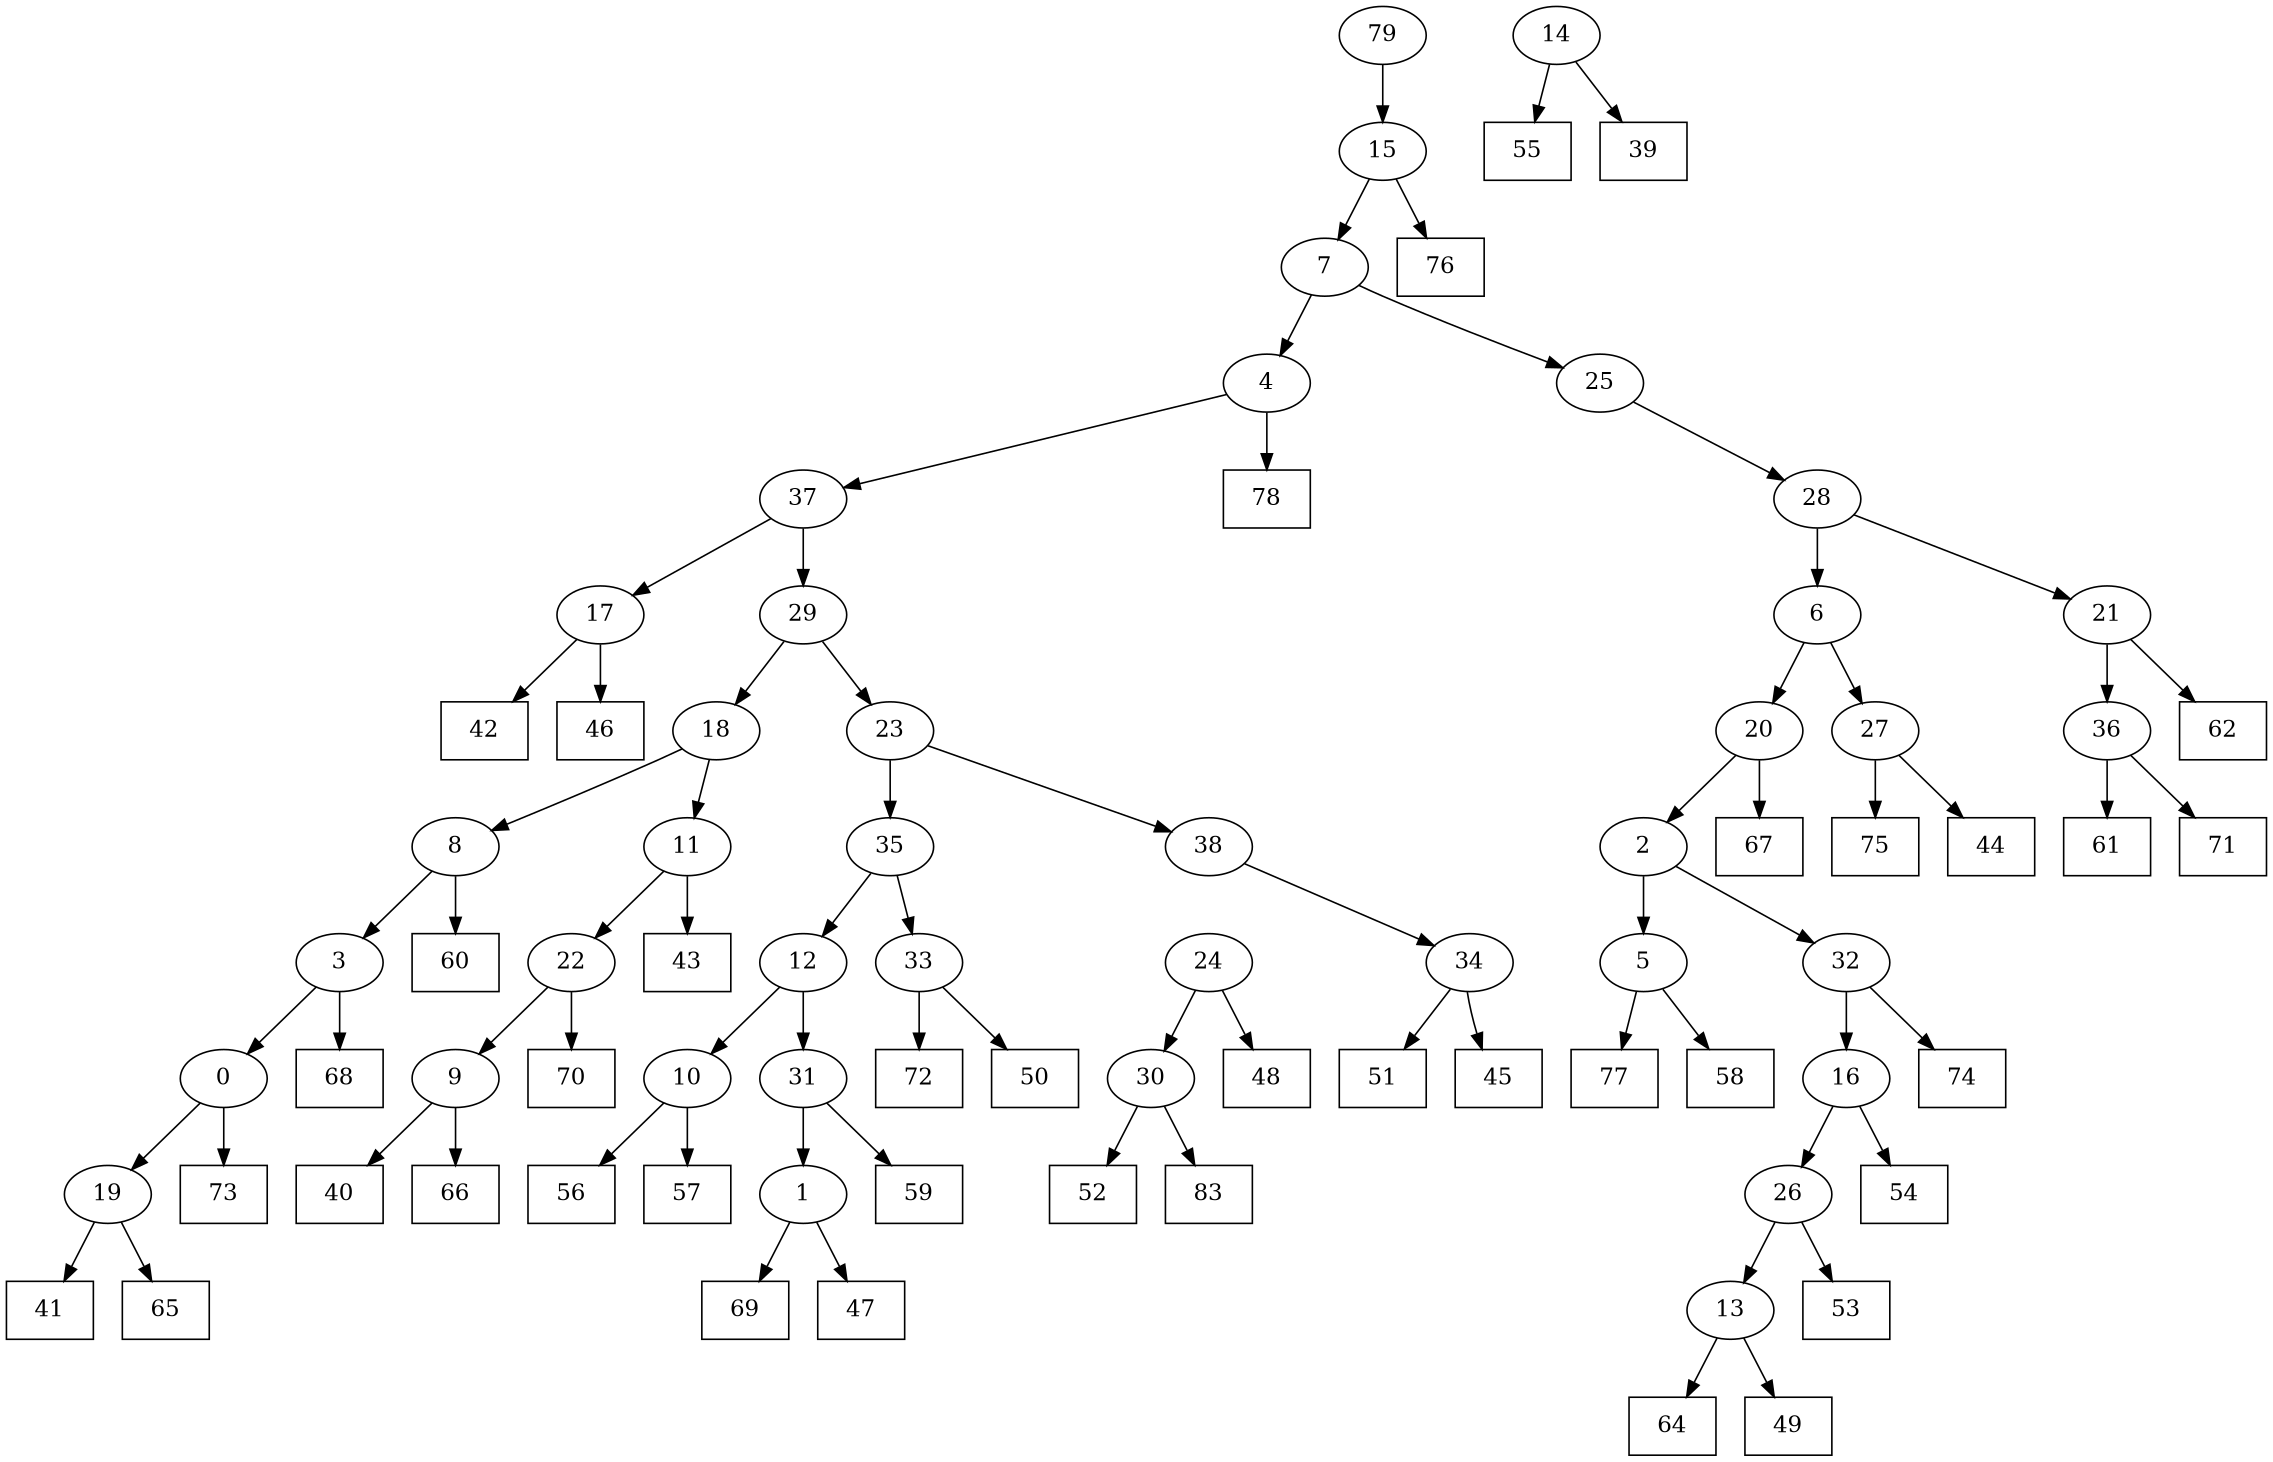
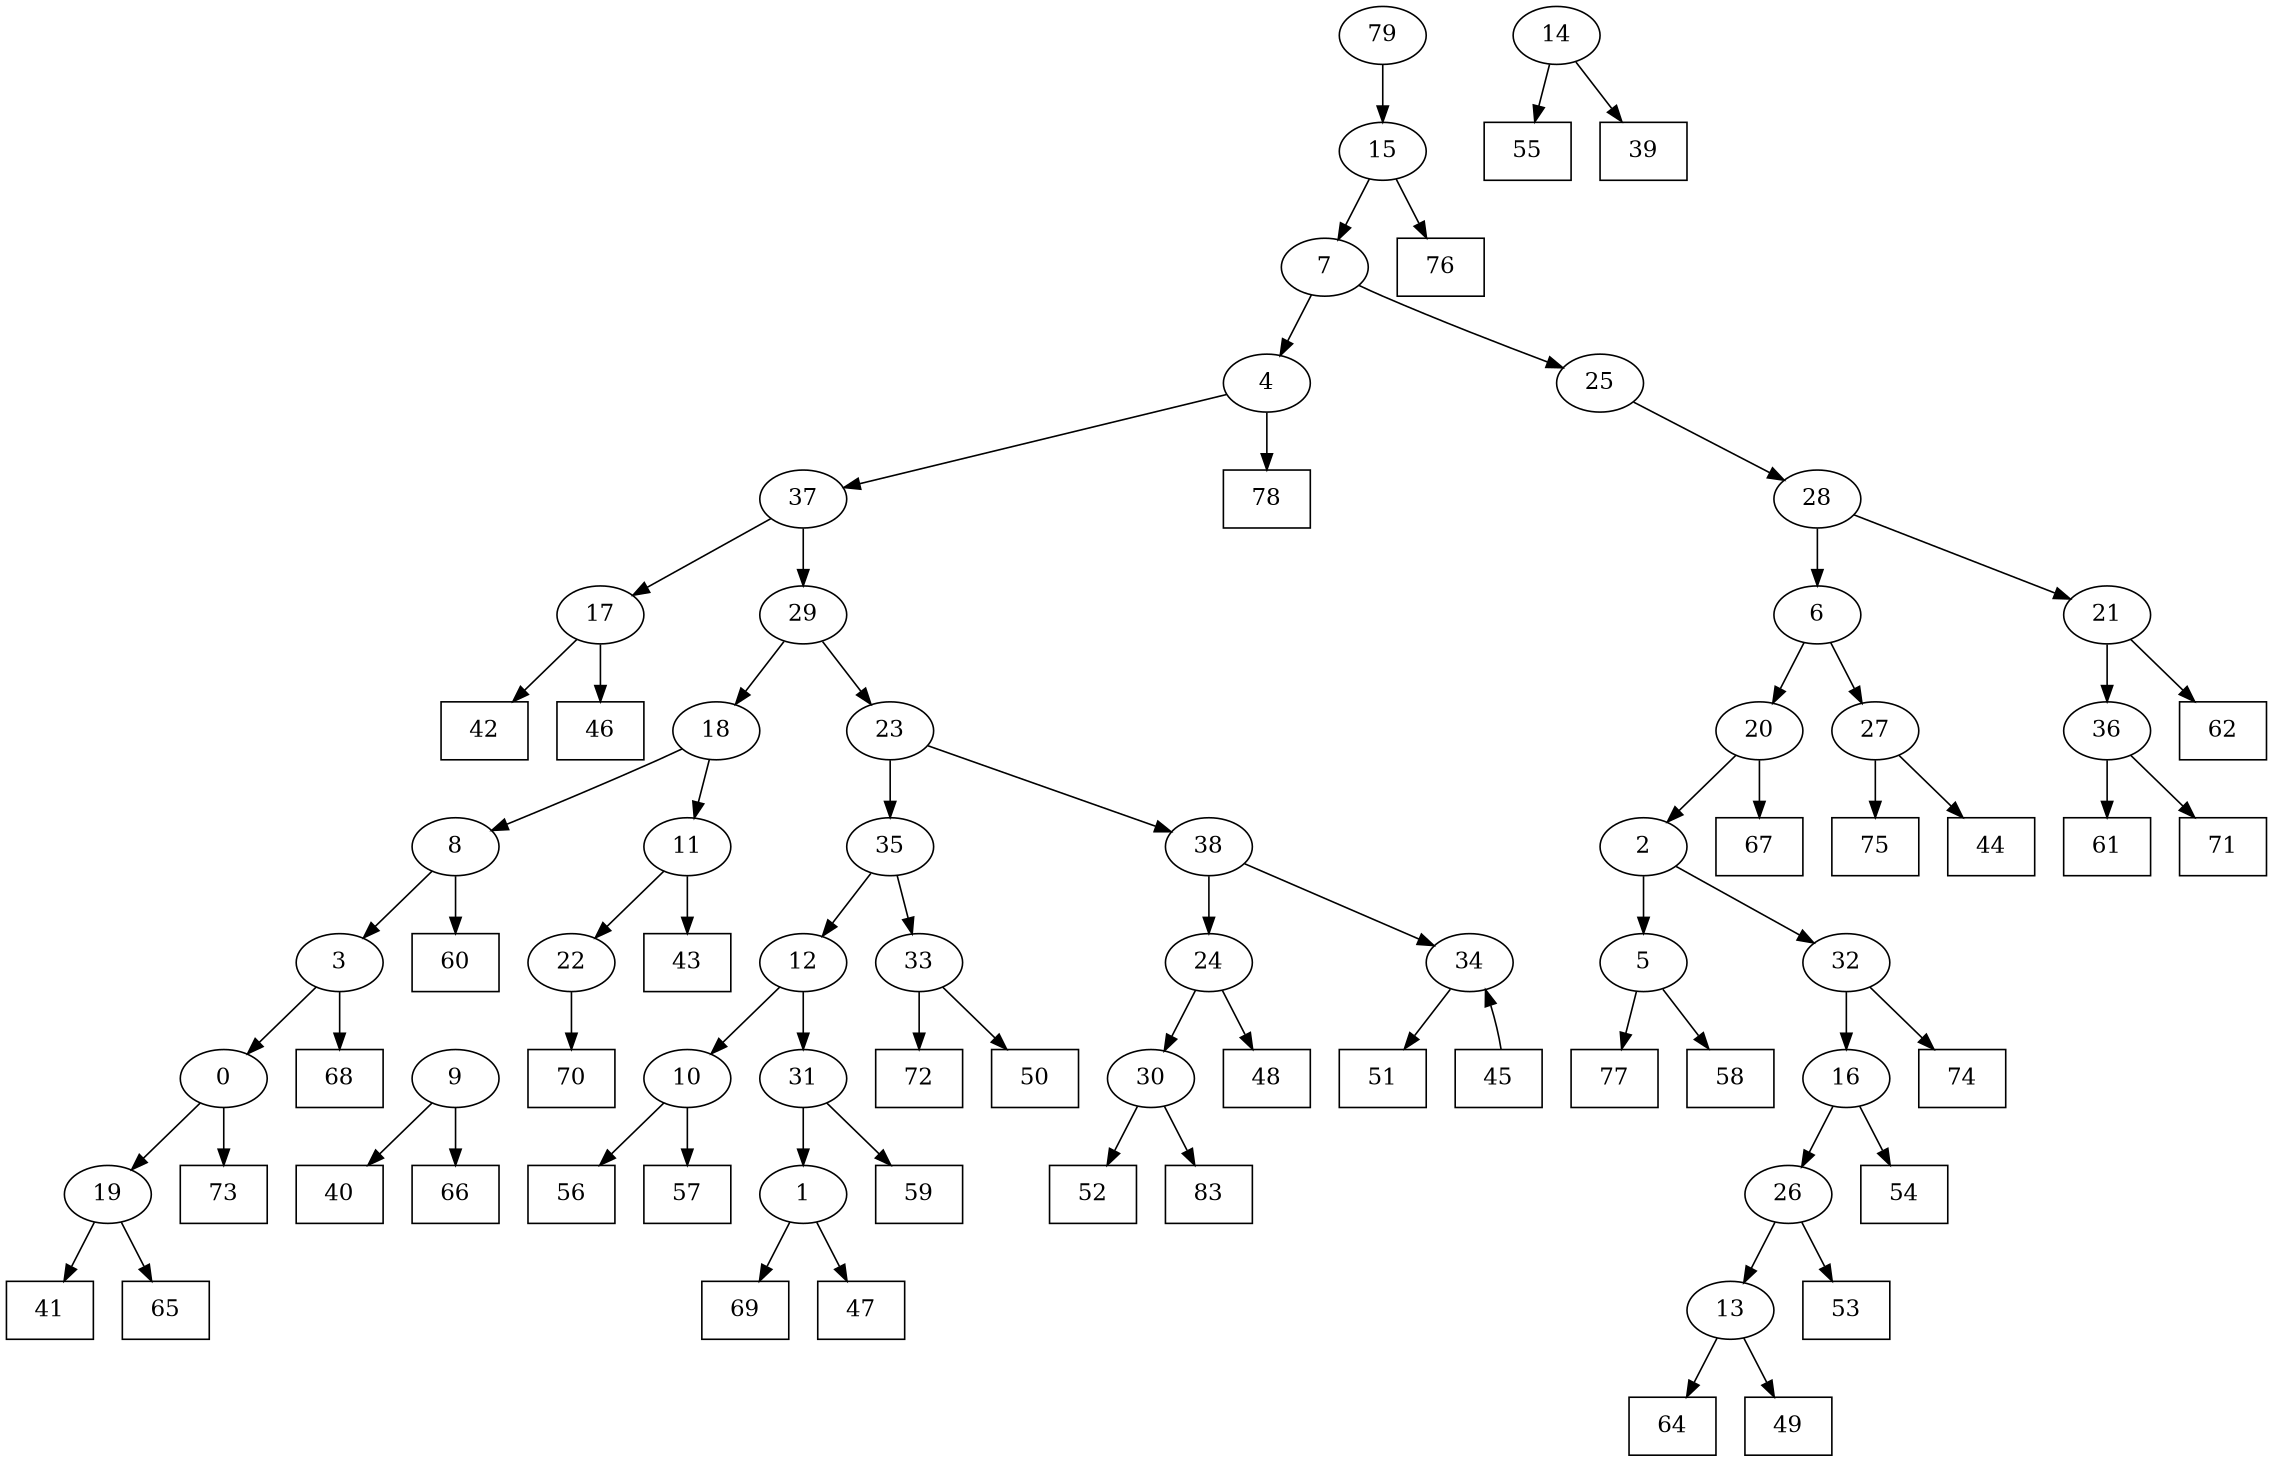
none -> (1209, 897)
(1471, 1013) -> (1497, 1027)
(519, 1015) -> none
